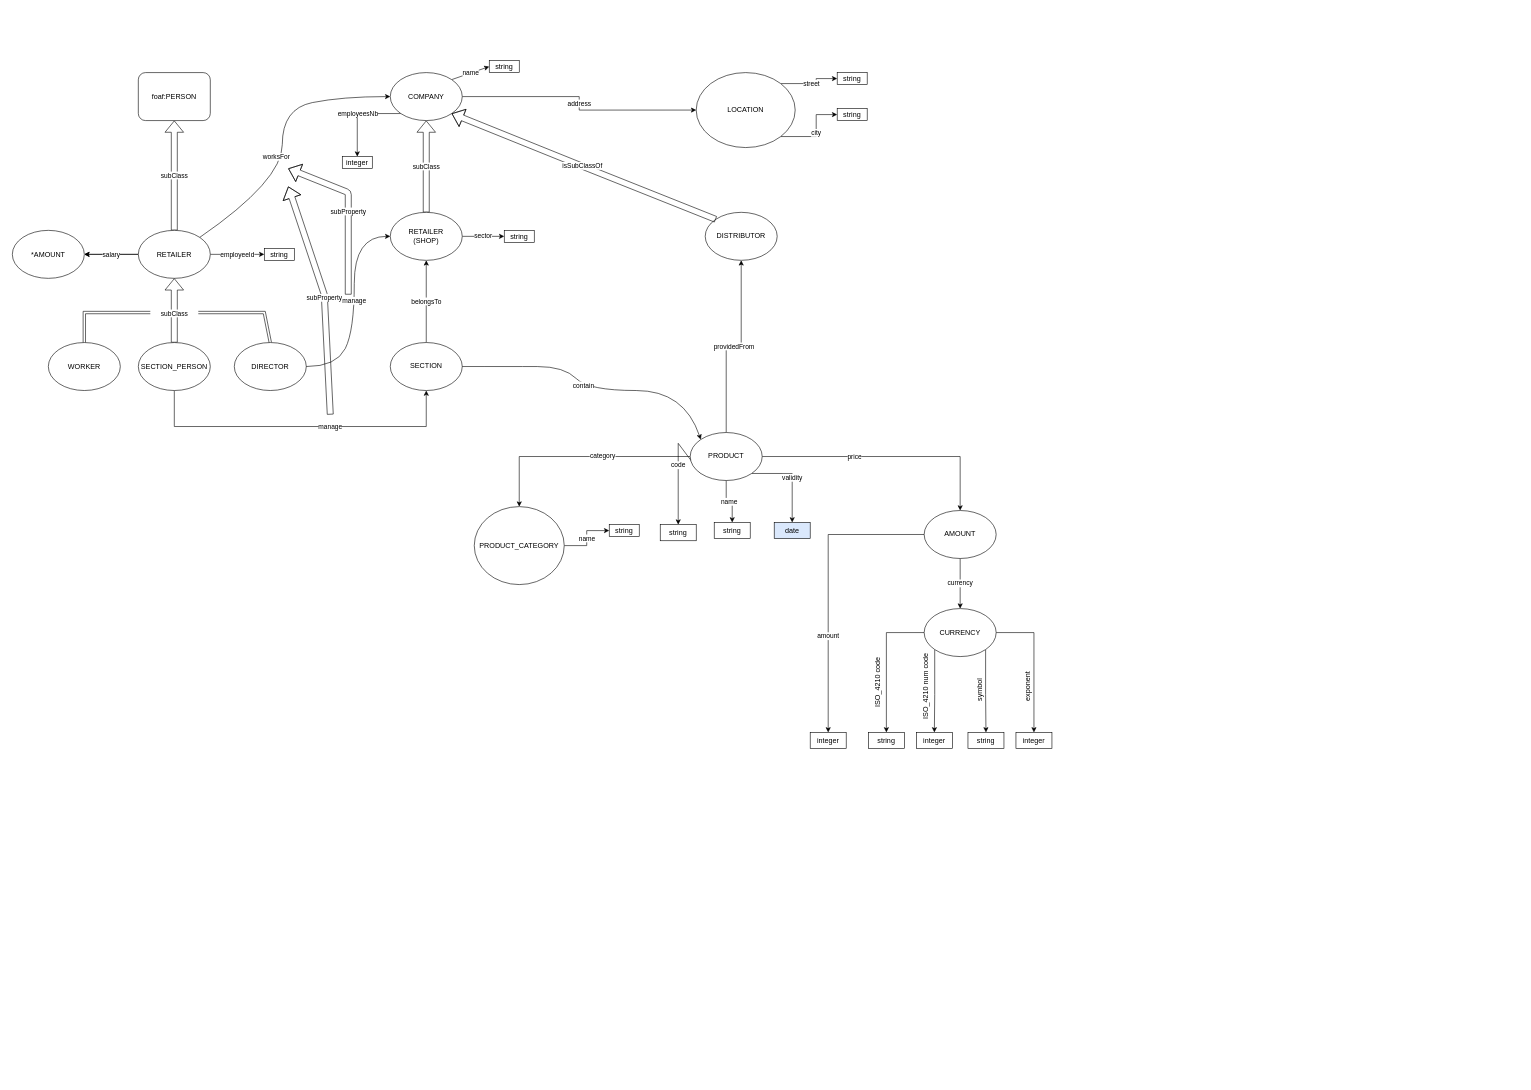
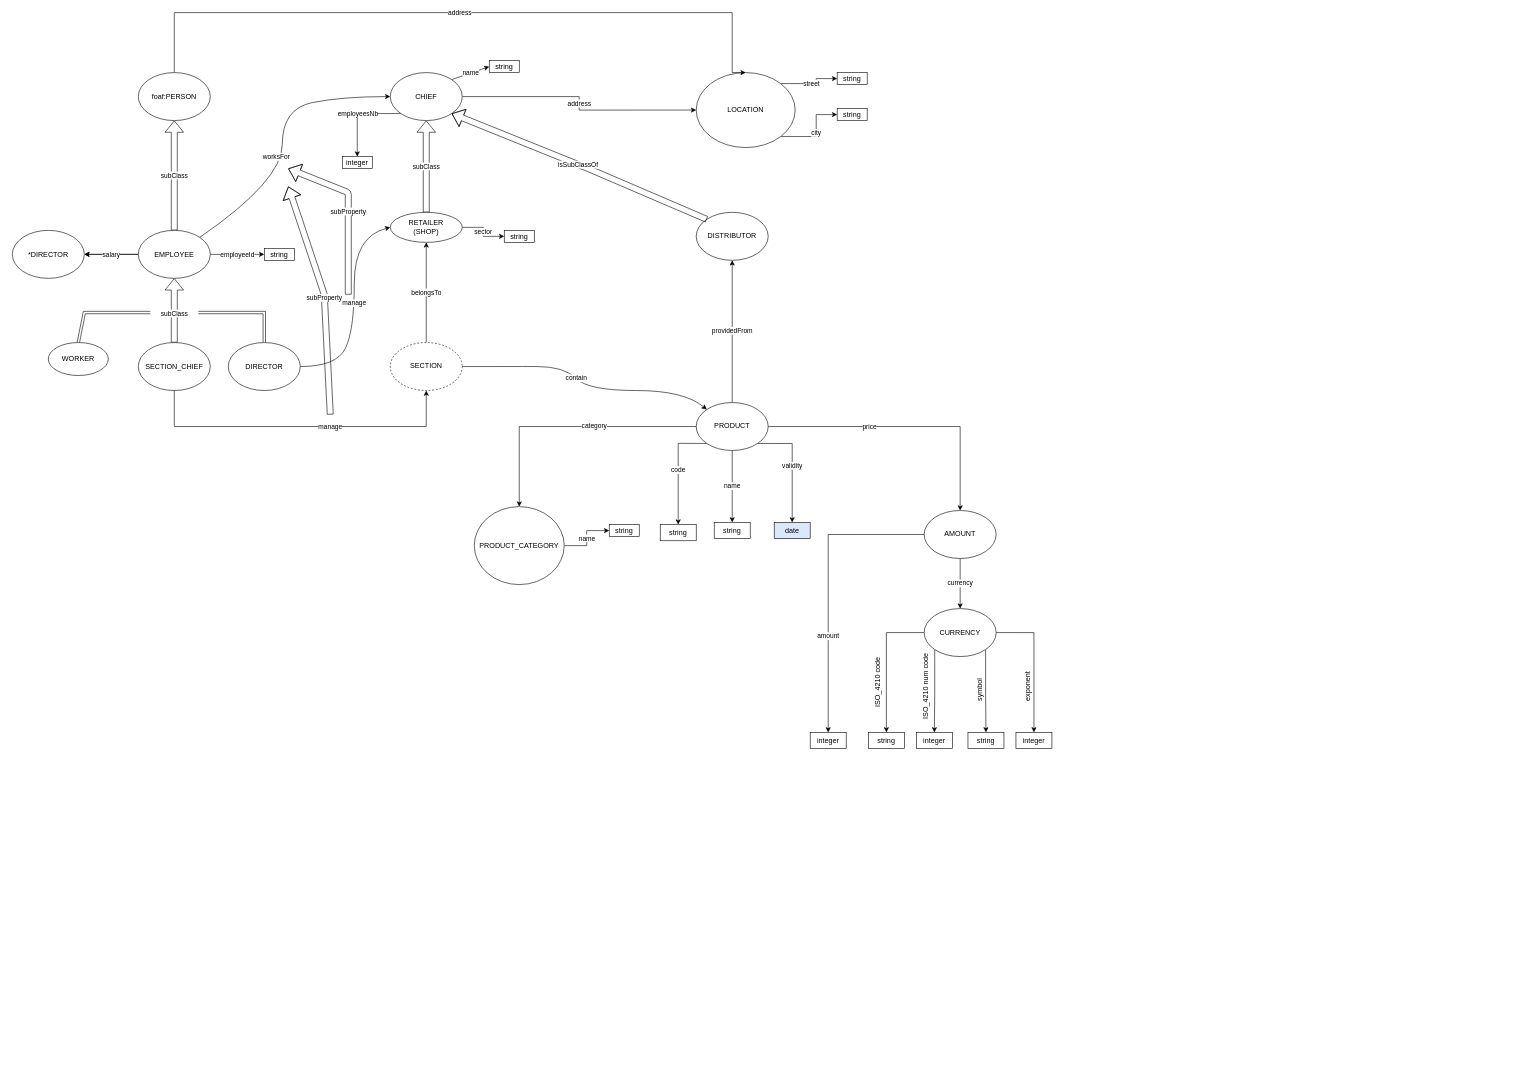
none -> (423, 13)
(174, 97) -> (174, 97)
(426, 97) -> (426, 97)
(426, 236) -> (426, 227)
(741, 236) -> (732, 236)
(48, 255) -> (48, 255)
(174, 255) -> (174, 255)
(84, 367) -> (78, 359)
(174, 367) -> (174, 367)
(270, 367) -> (264, 367)
(426, 367) -> (426, 367)
(726, 457) -> (732, 427)
